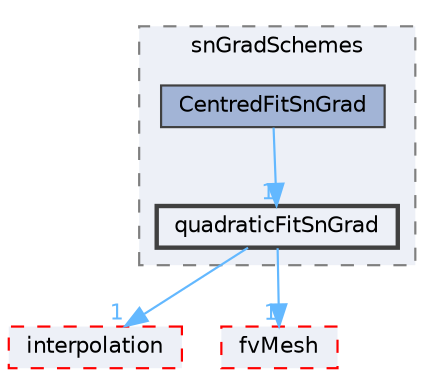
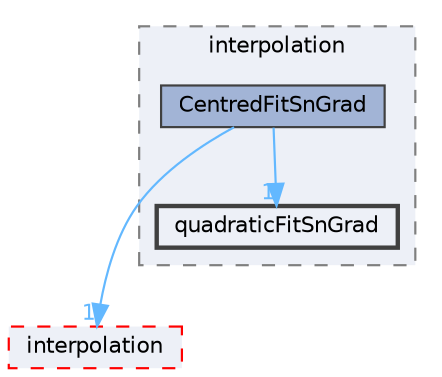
(277, 47) -> (277, 47)
(196, 281) -> (155, 185)
(279, 347) -> none
